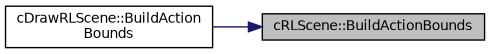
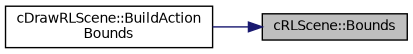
(373, 27) -> (335, 27)
